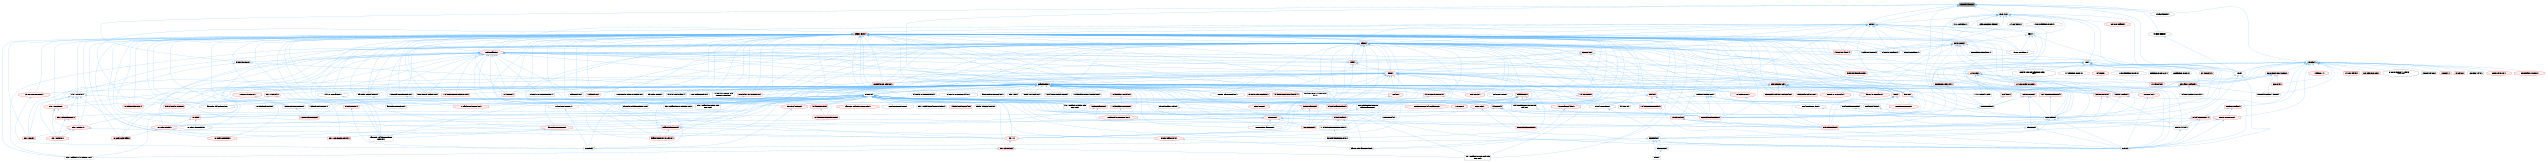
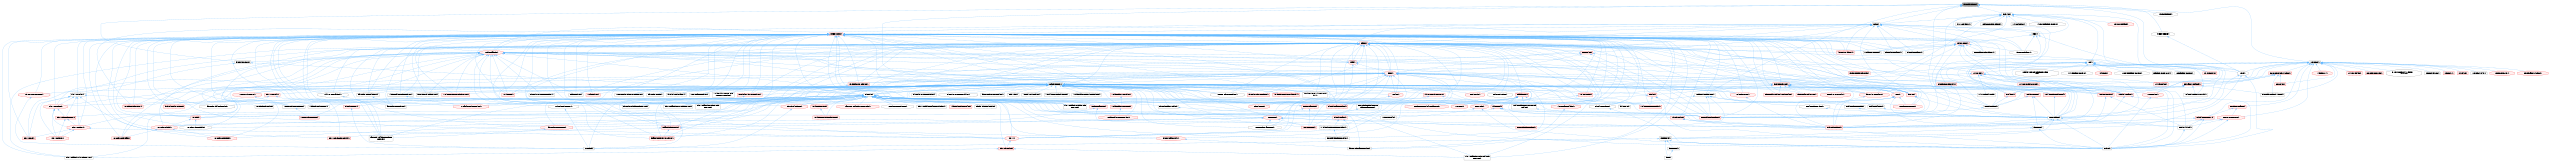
(1896, 95) -> (1898, 95)
